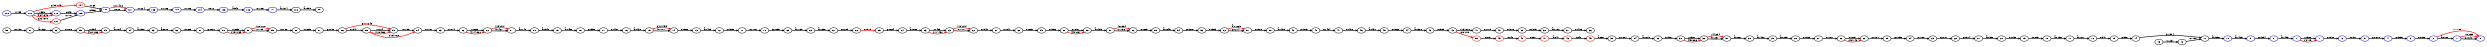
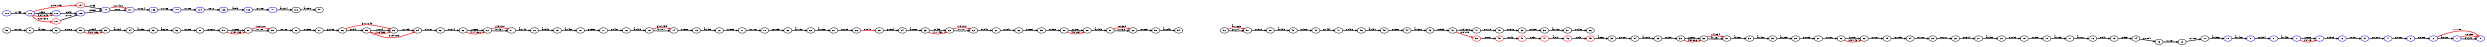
(1202, 30) -> none
(2170, 35) -> (2147, 40)
(2399, 37) -> (2399, 37)
